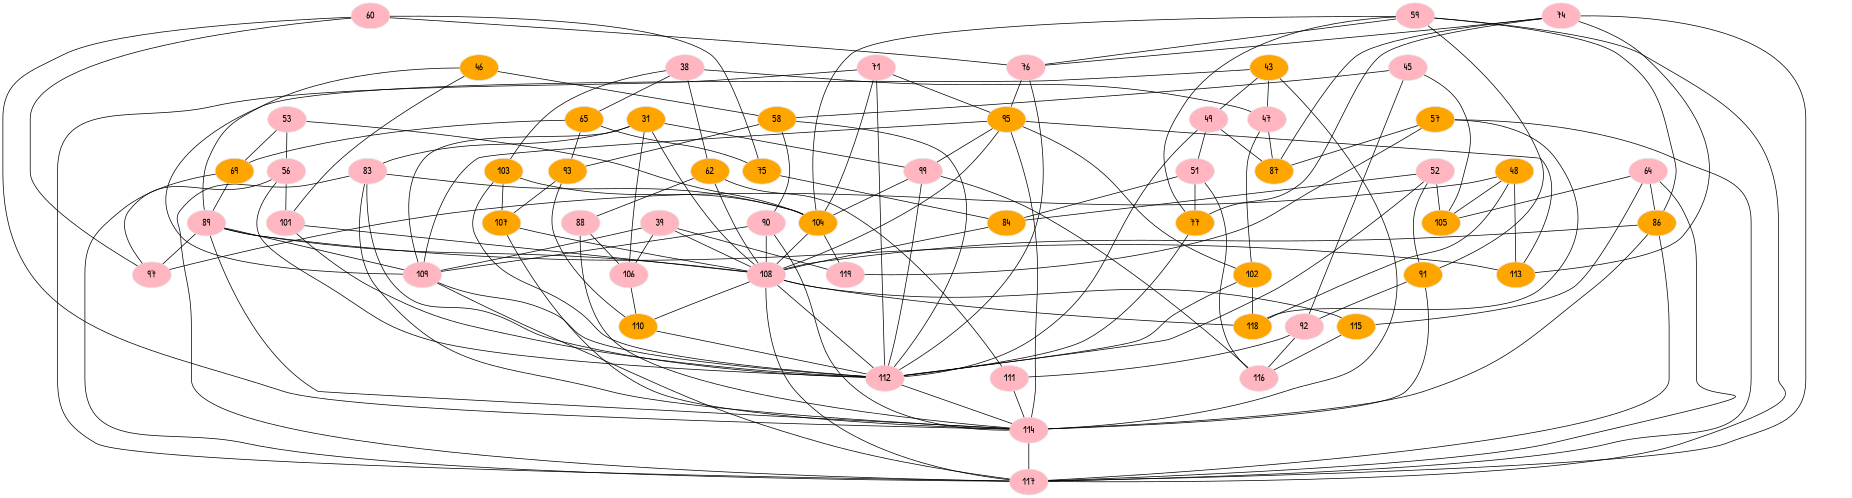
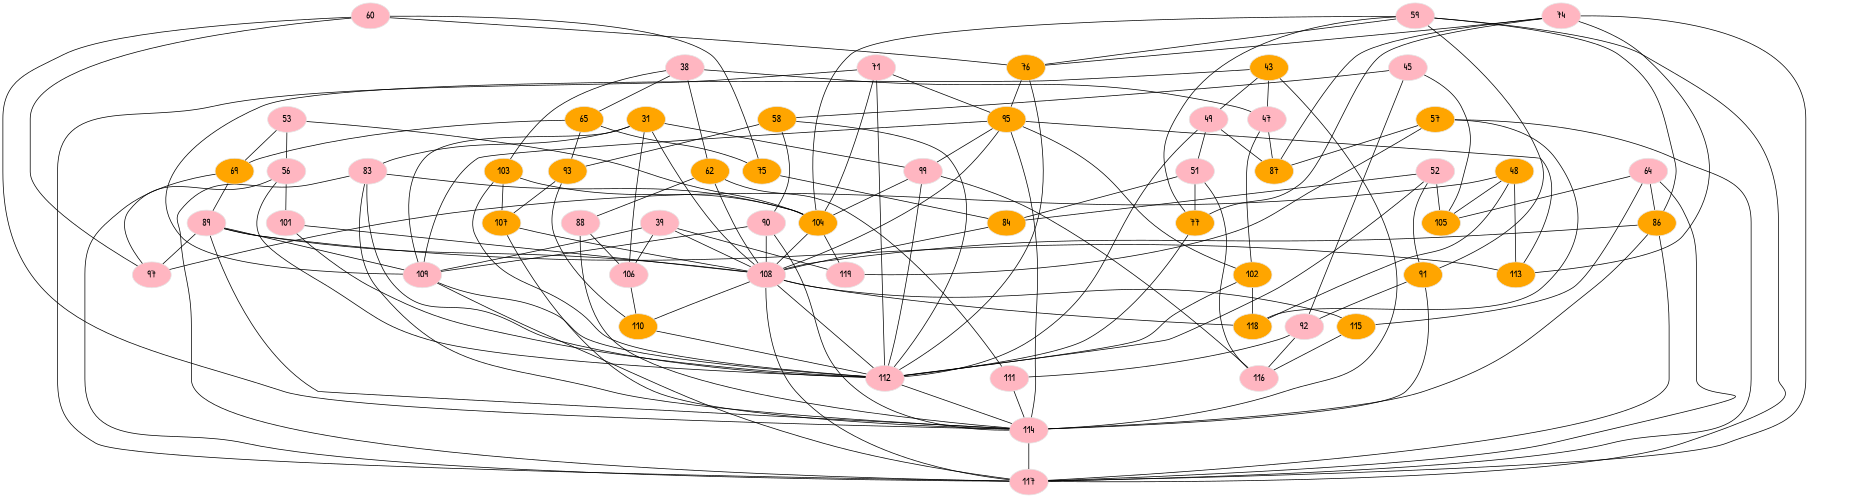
(479, 68) -> none
(1026, 68) -> (1026, 68)
